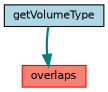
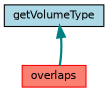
(47, 41) -> (61, 52)
